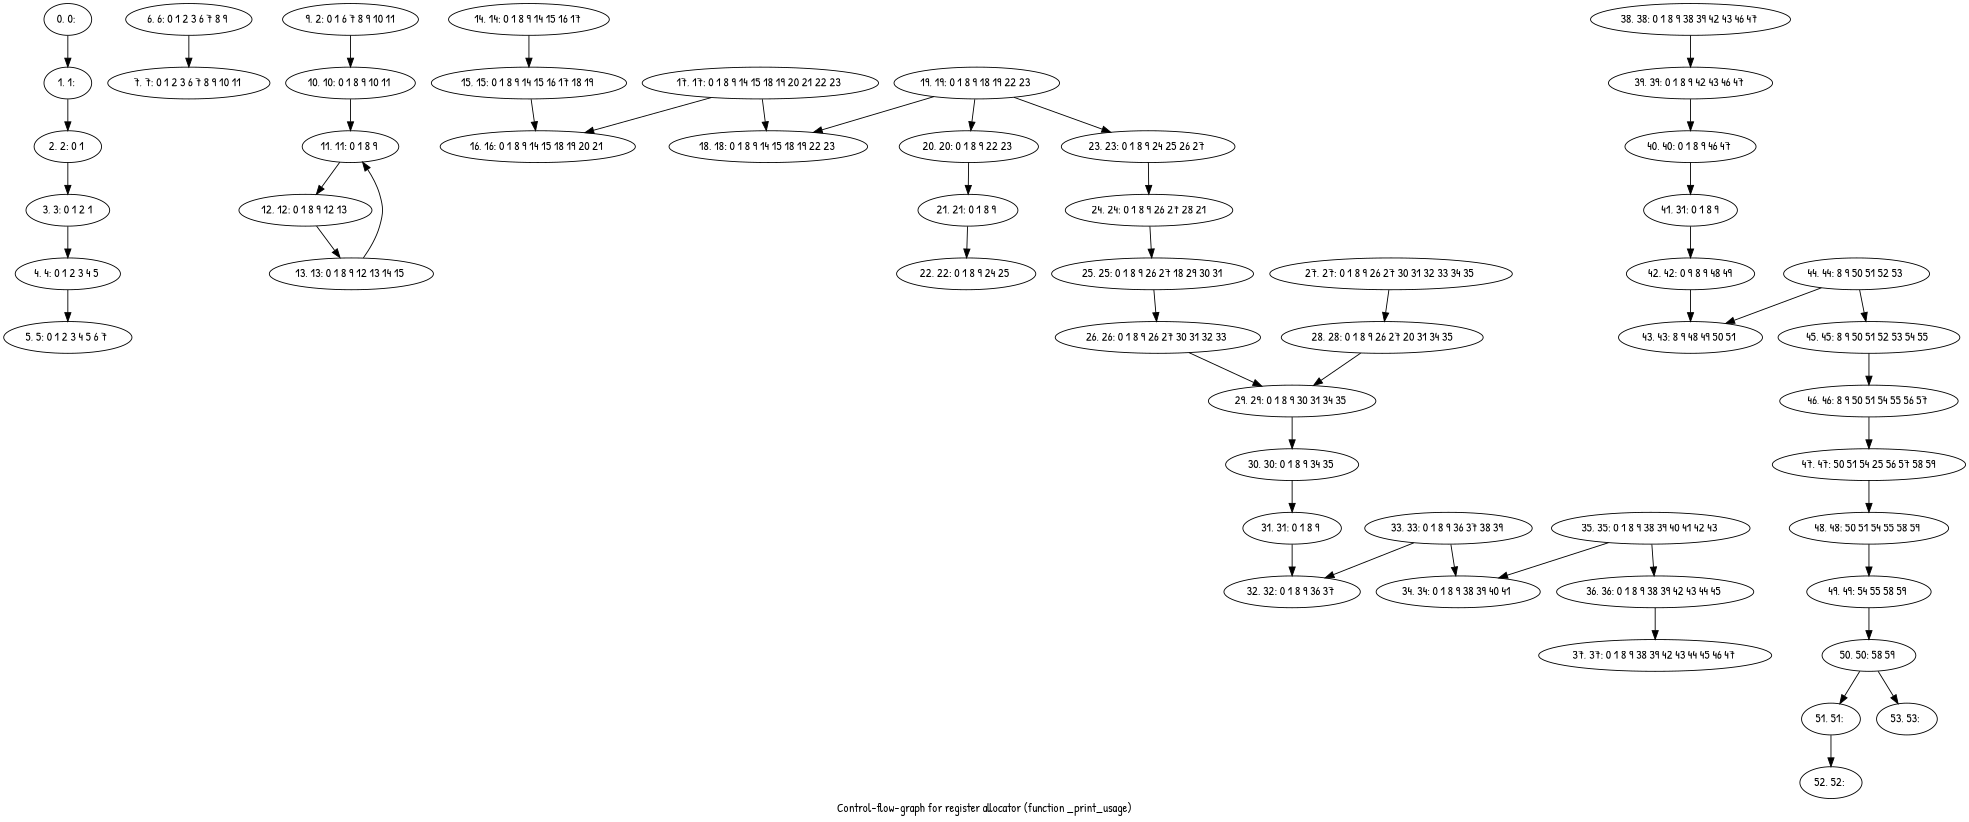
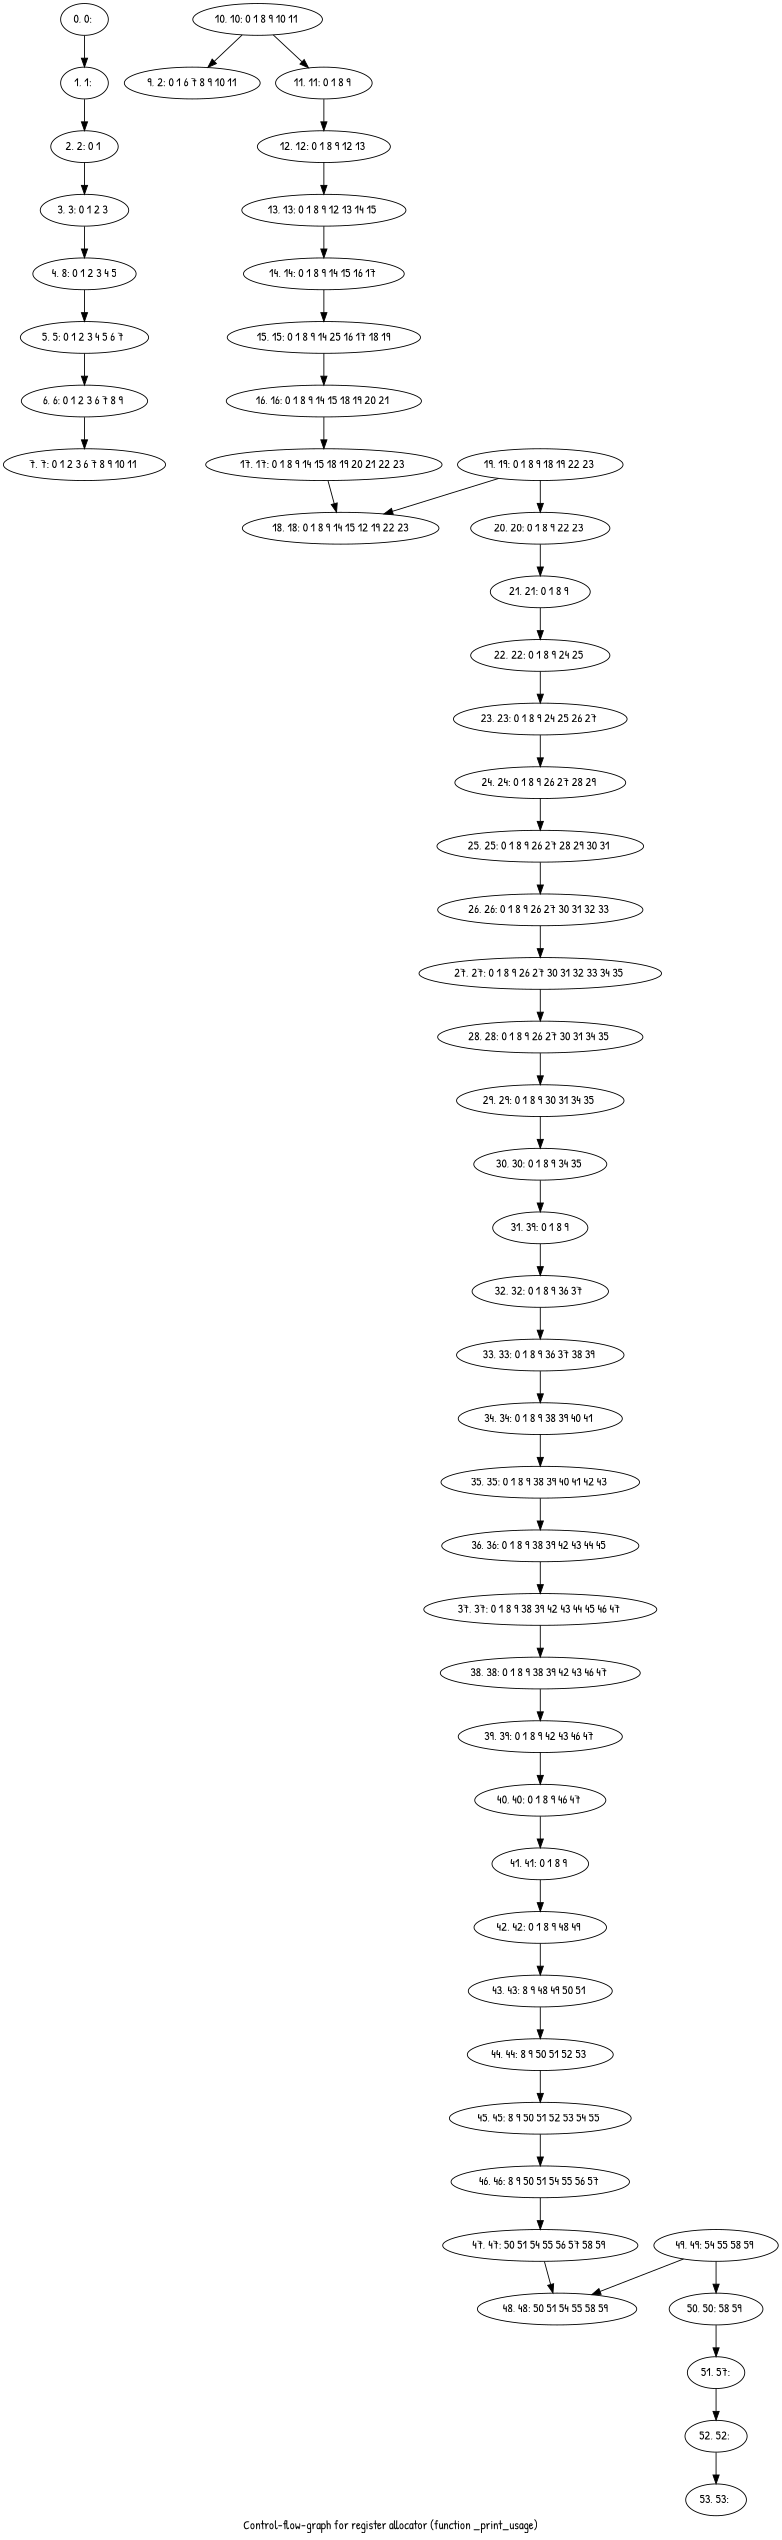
(350, 47) -> (228, 48)
(529, 83) -> (324, 337)
(1058, 113) -> (540, 683)
(652, 114) -> (324, 429)
(768, 147) -> (341, 528)
(68, 210) -> (84, 210)
(1149, 210) -> (540, 783)
(1691, 210) -> (540, 1864)
(382, 214) -> (324, 238)
(68, 274) -> (84, 274)
(1153, 274) -> (540, 846)
(1691, 274) -> (540, 1927)
(1778, 304) -> (540, 2019)
(1382, 337) -> (540, 1037)
none -> (84, 365)
(1221, 368) -> (540, 937)
(1869, 465) -> (540, 2245)
(1292, 528) -> (540, 1228)
(1869, 556) -> (642, 2275)
(1374, 559) -> (540, 1319)
(1558, 559) -> (540, 1446)
(1886, 684) -> (716, 2464)
(1831, 719) -> (716, 2373)
none -> (540, 1637)
